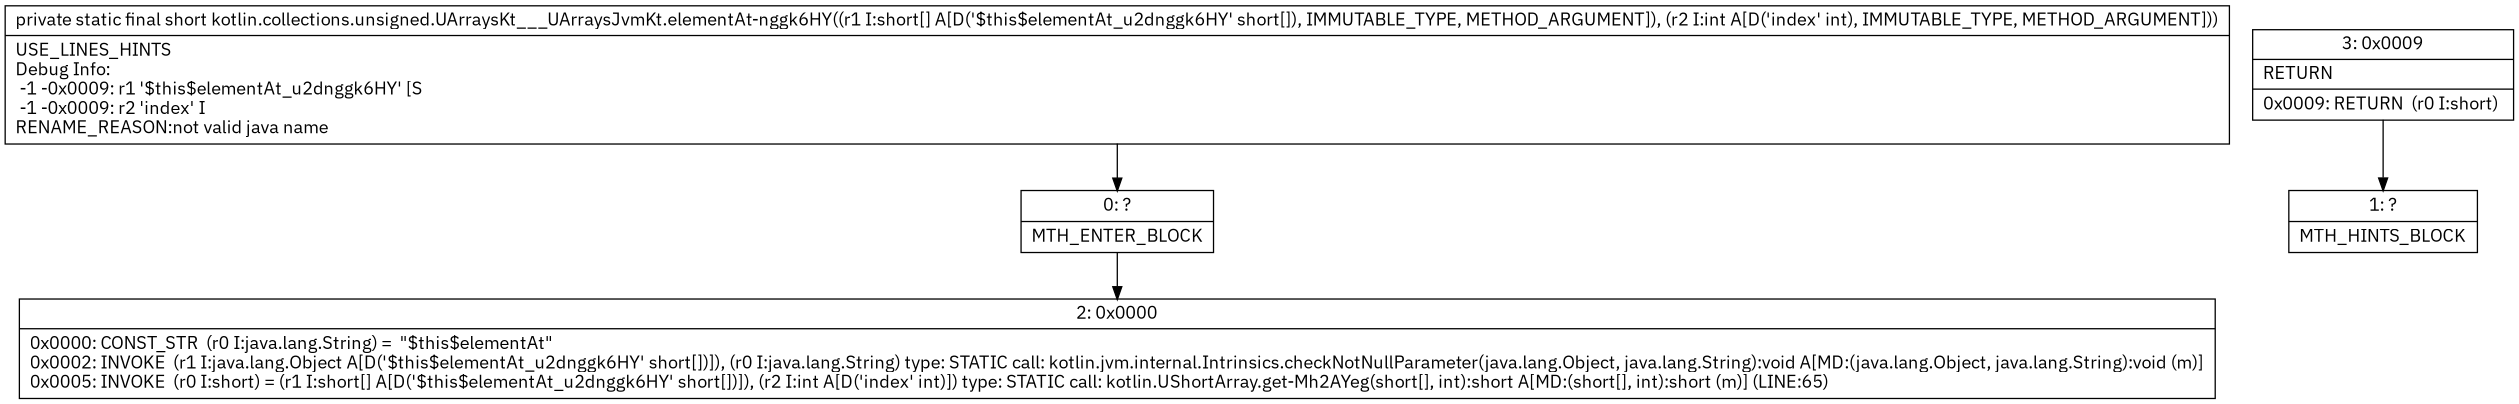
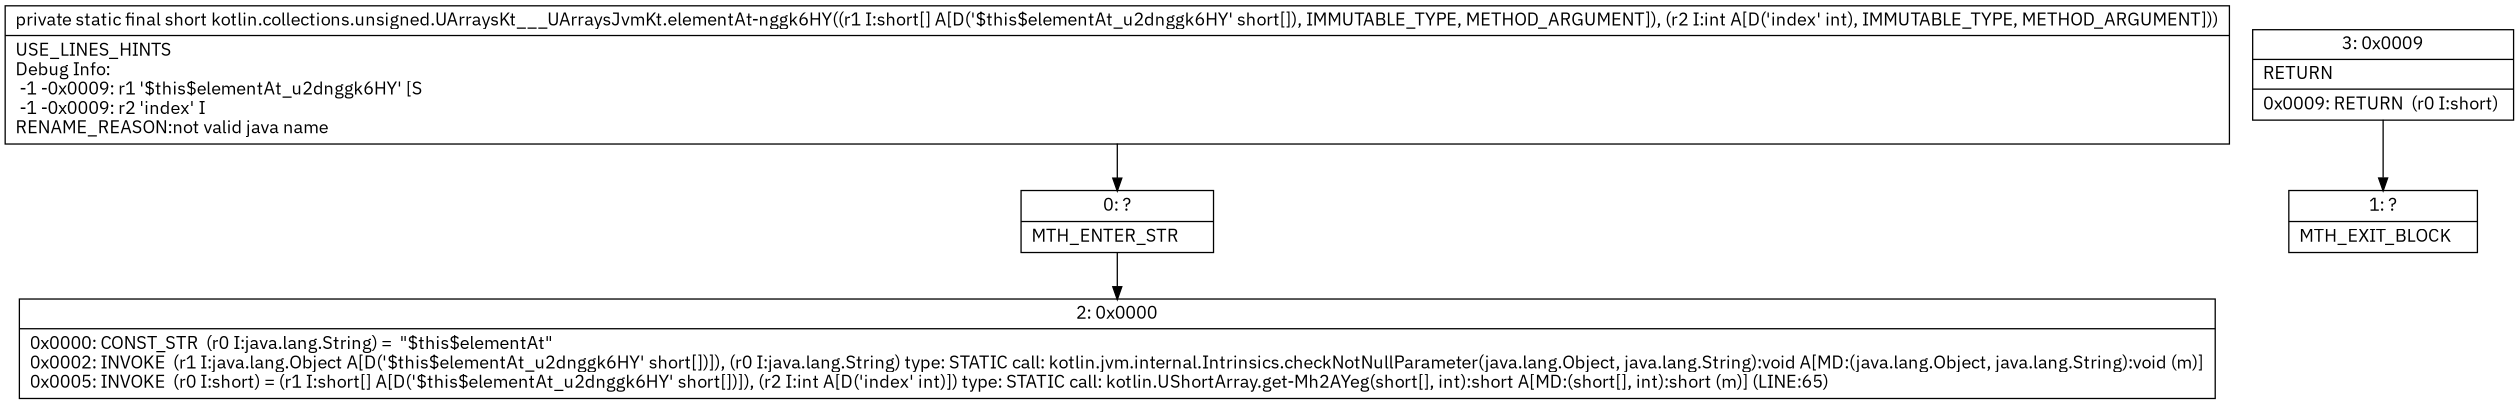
(1117, 236) -> (1106, 236)
(2383, 236) -> (2375, 236)
